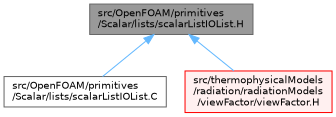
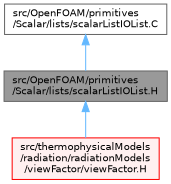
(124, 59) -> (86, 58)
